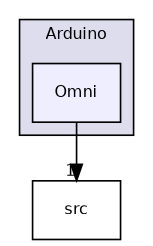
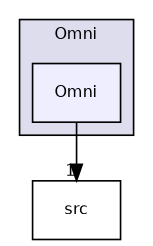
(77, 35) -> (77, 35)
